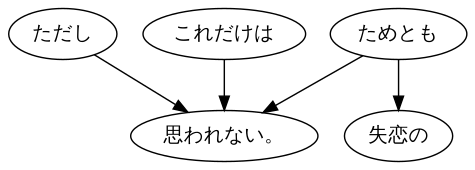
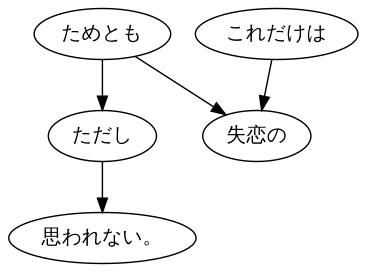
(224, 78) -> (268, 78)
(319, 81) -> (102, 78)
